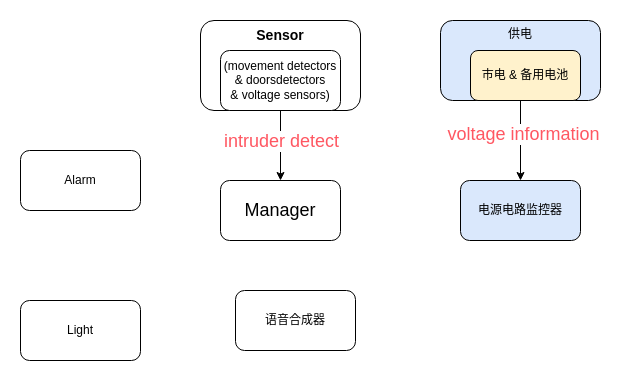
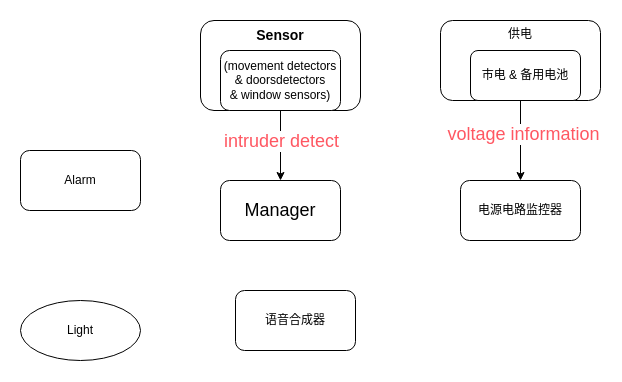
(521, 35) -> (521, 35)
(526, 76) -> (526, 76)
(281, 81) -> (281, 81)
(521, 211) -> (521, 211)
(81, 331) -> (81, 331)
